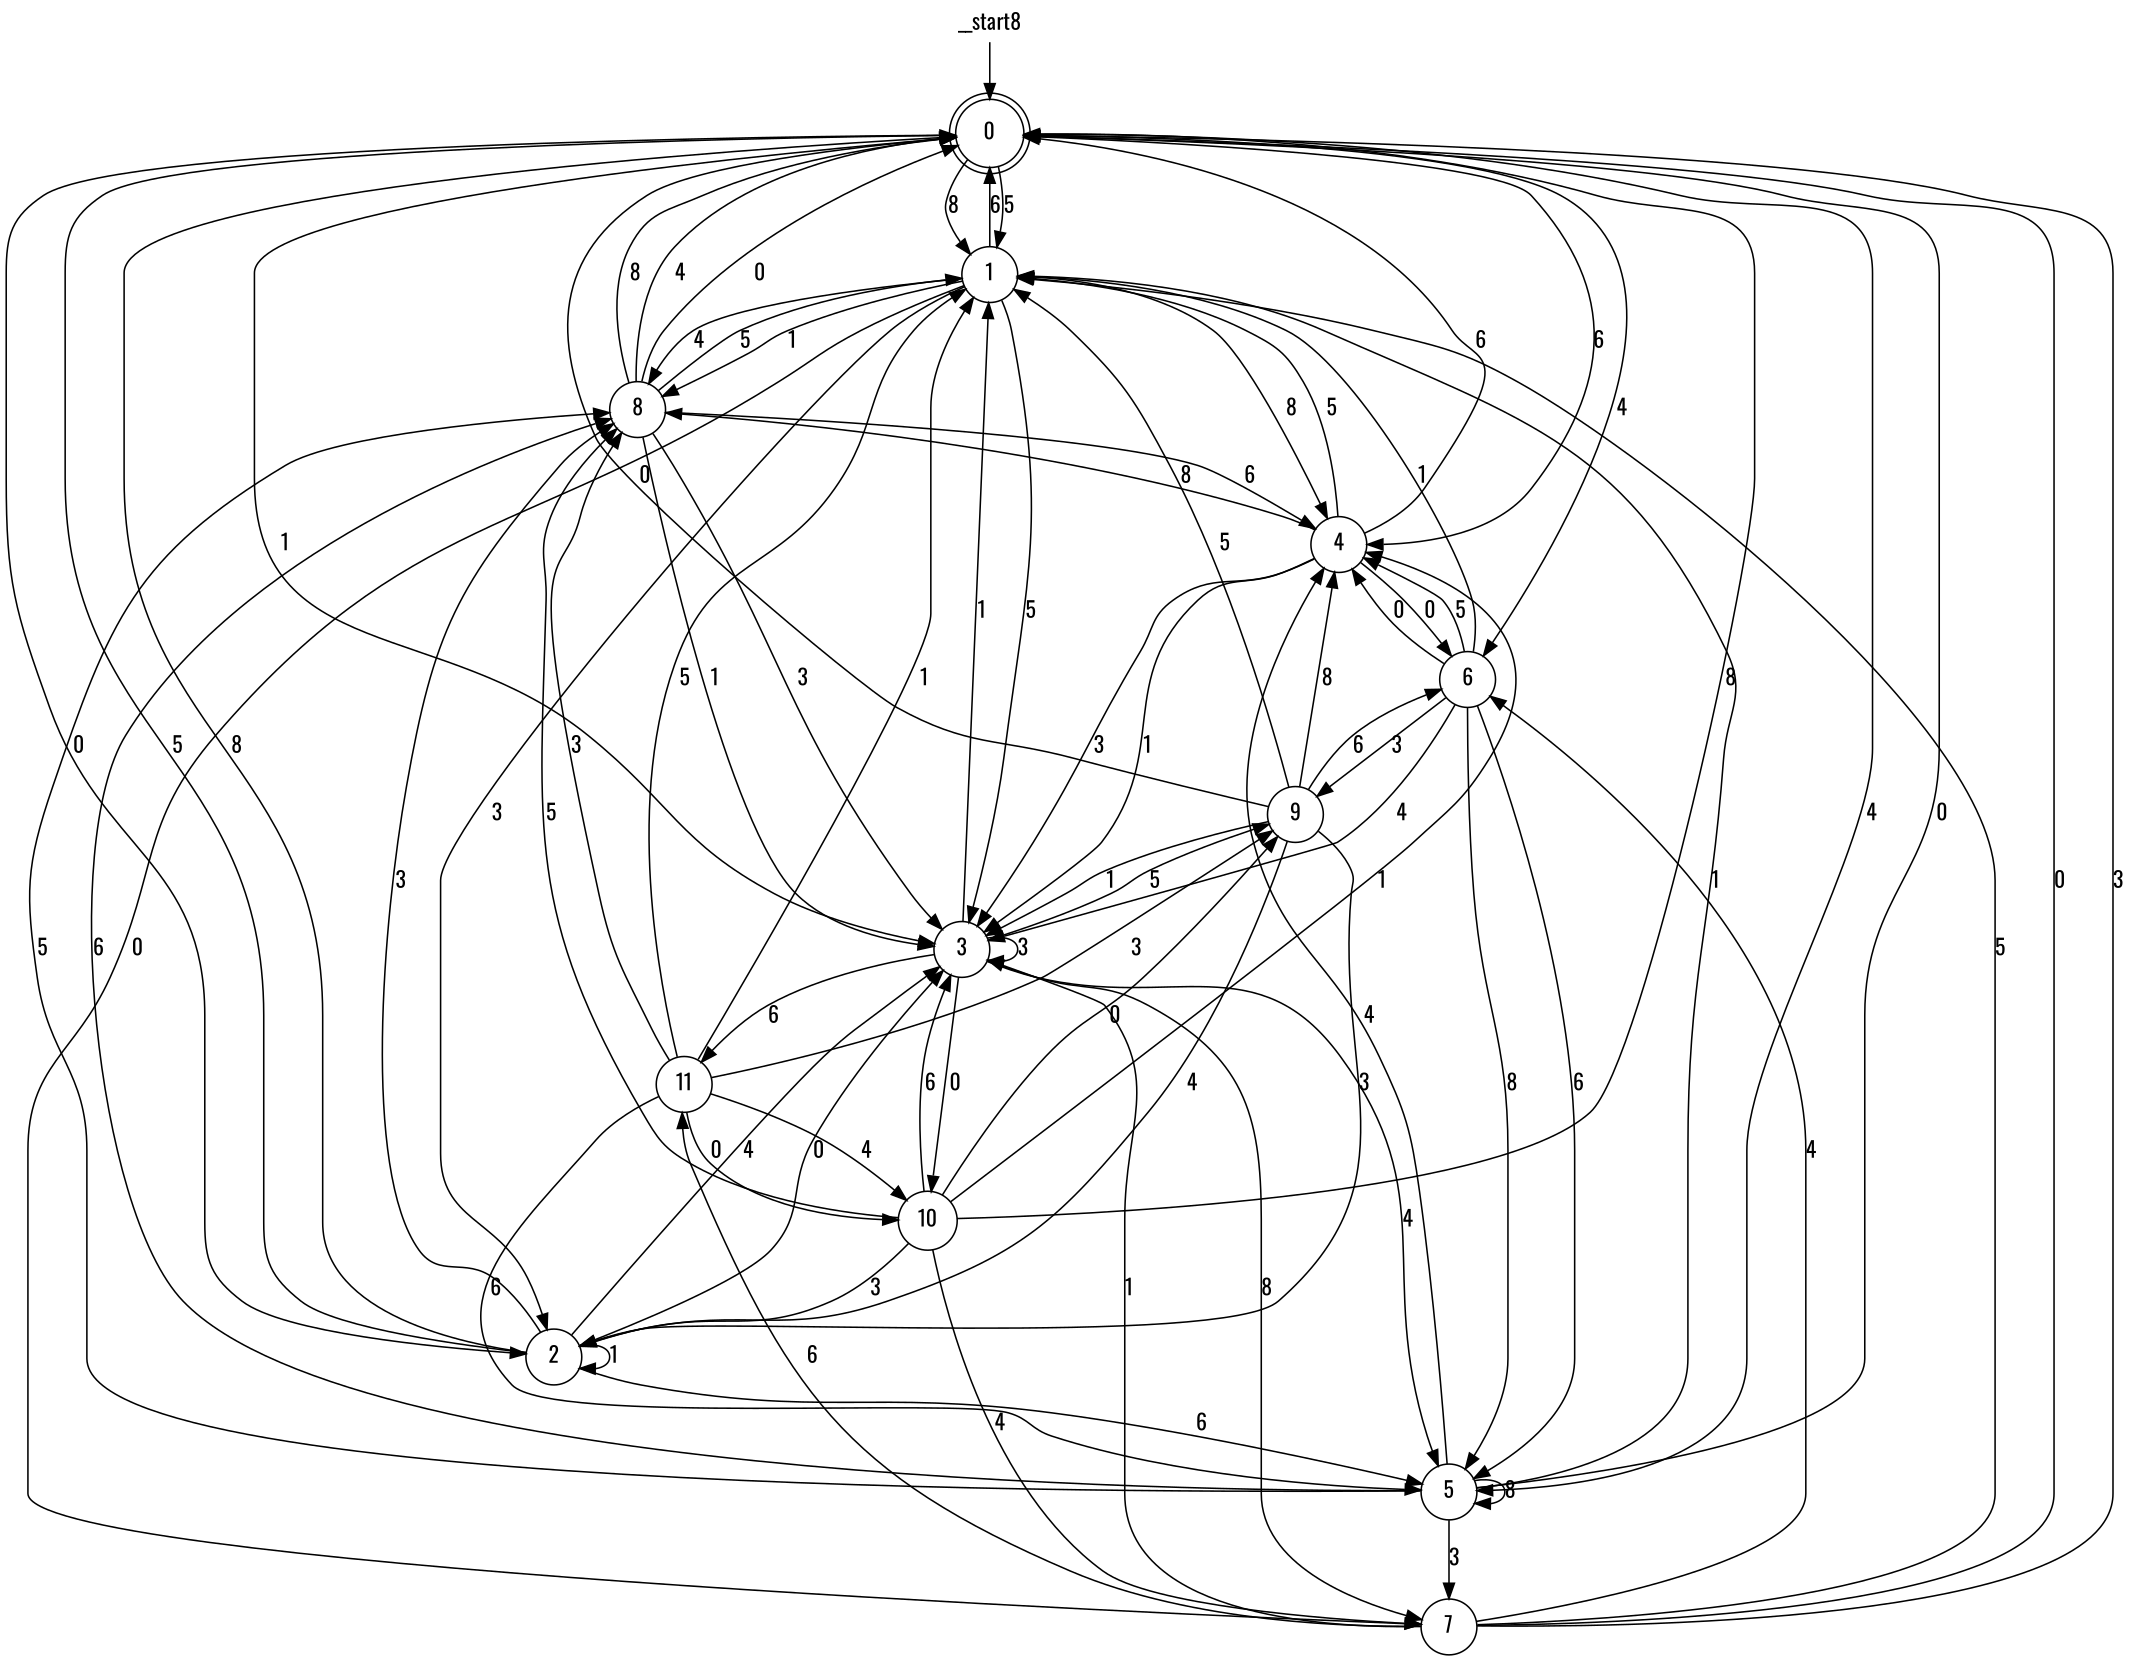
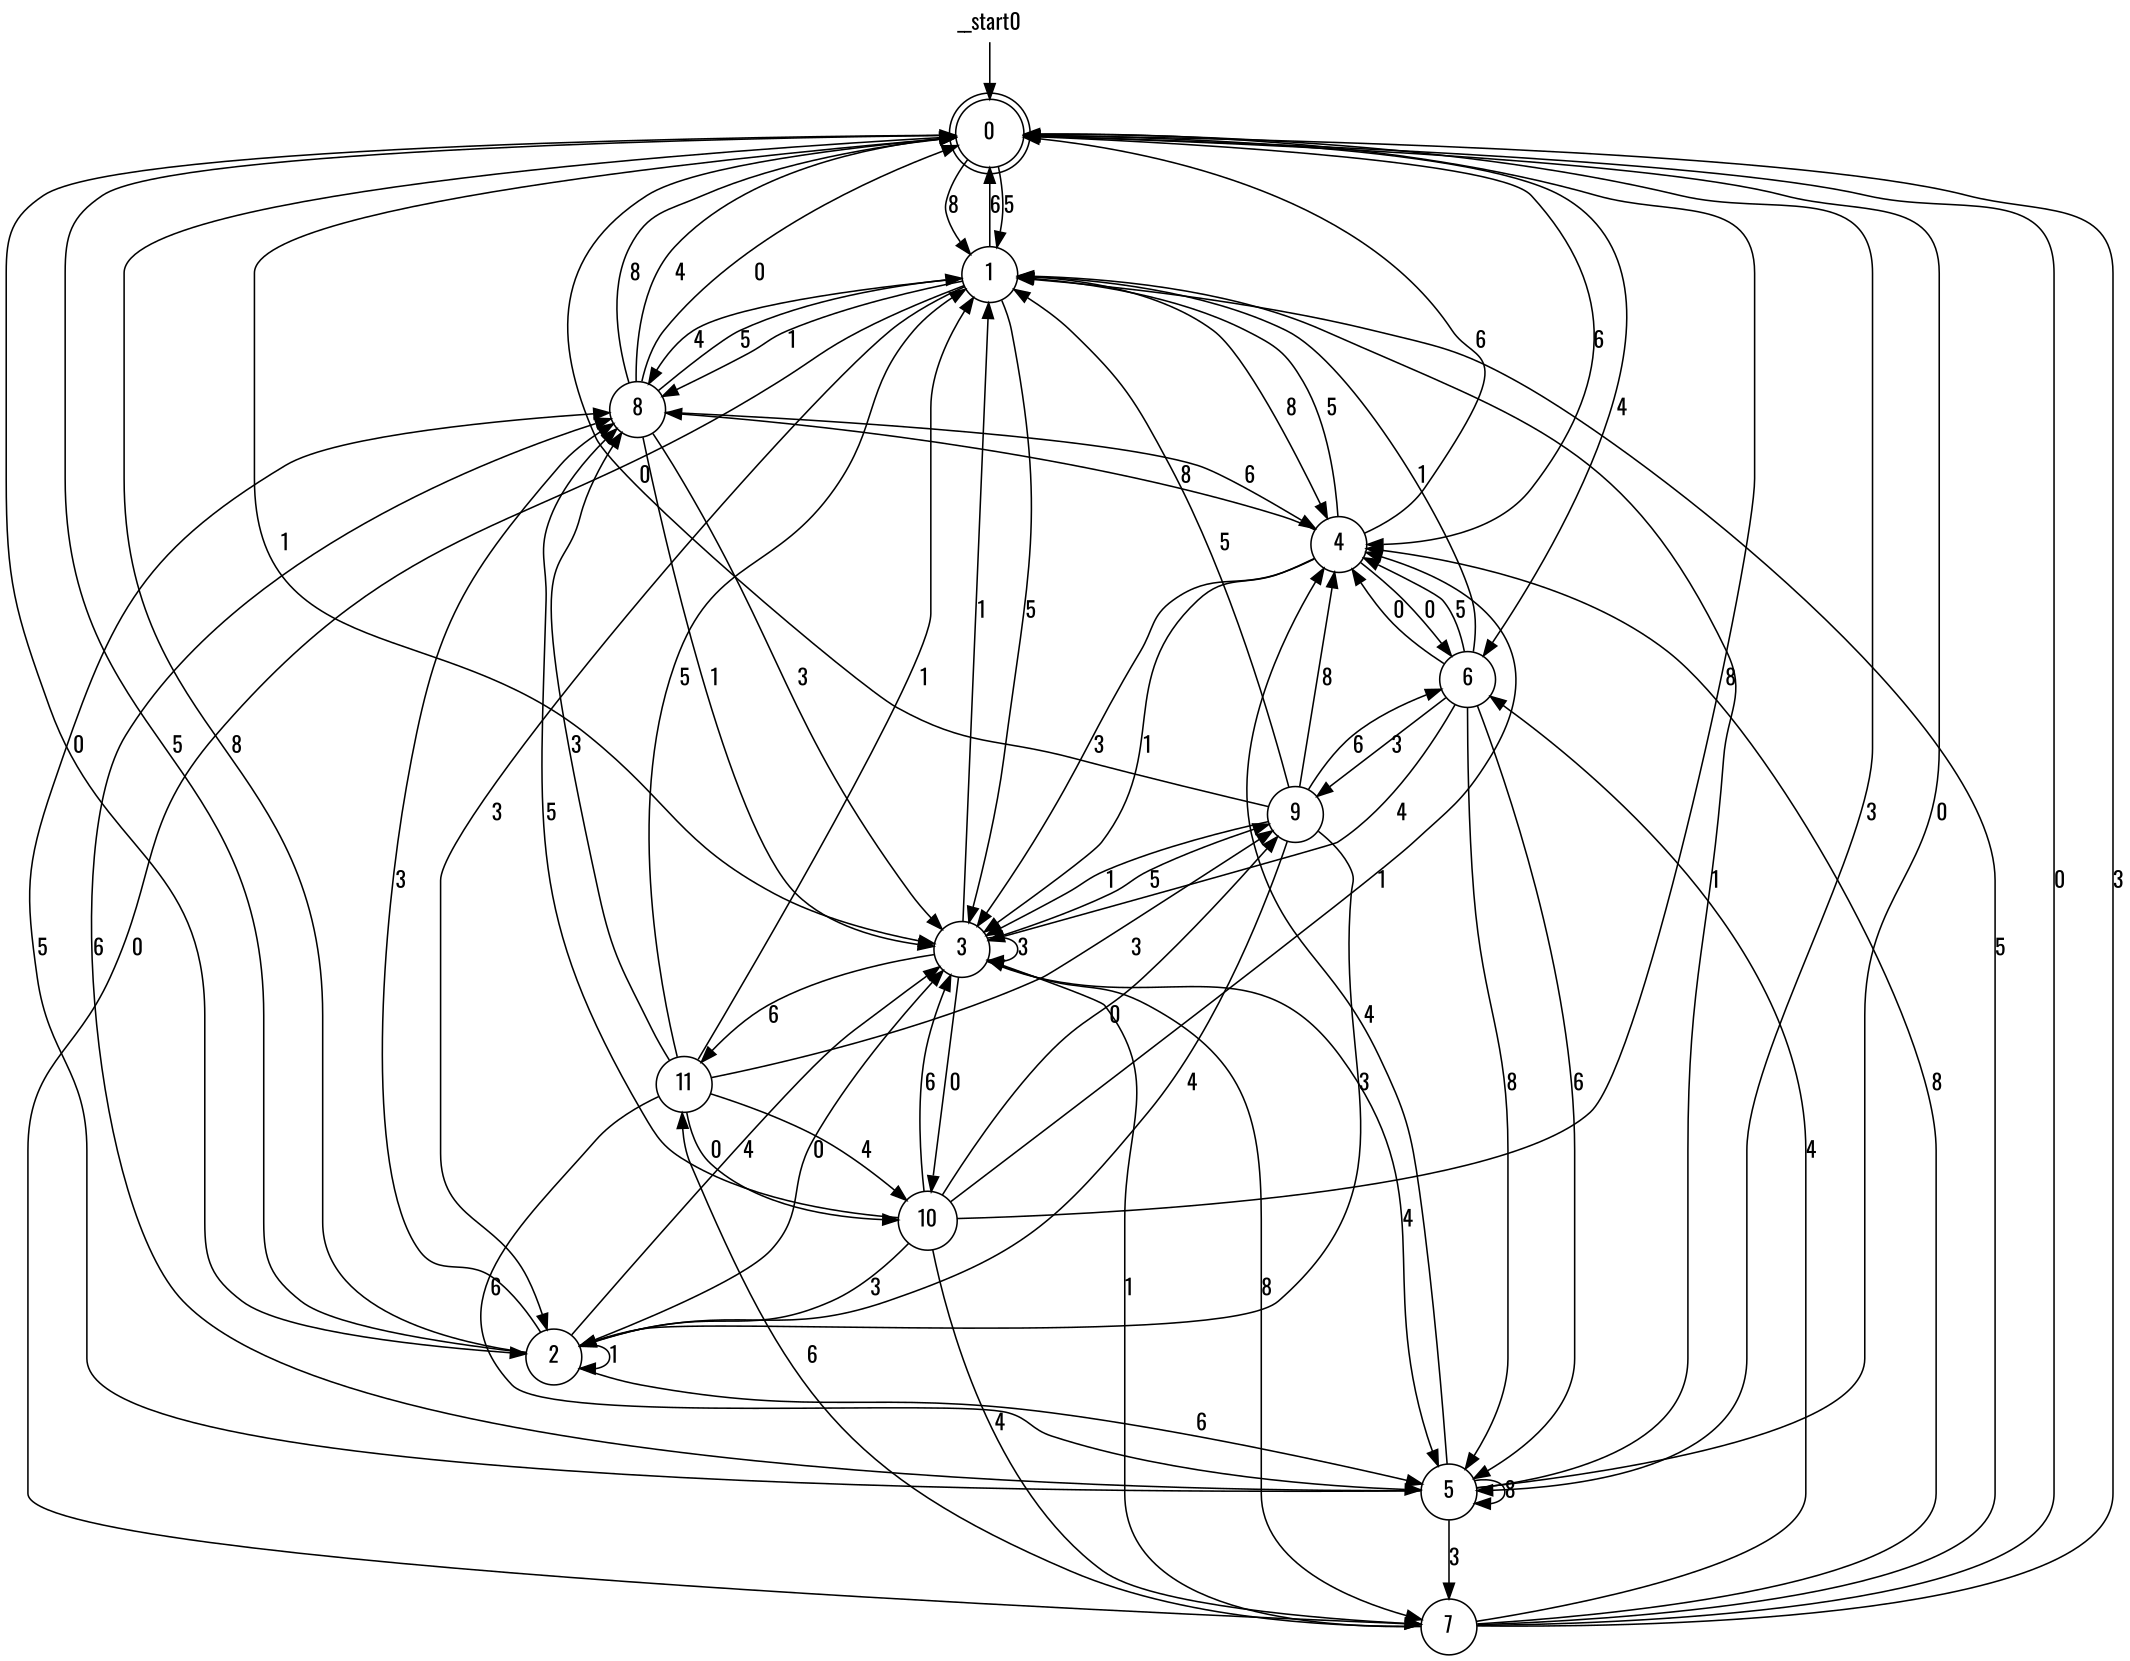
(990, 24) -> (990, 24)
(1872, 814) -> (1872, 814)
none -> (1933, 1129)
